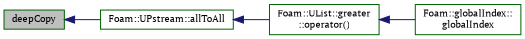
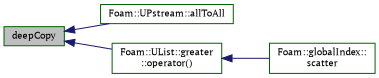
(256, 20) -> (93, 46)
(468, 20) -> (322, 58)
